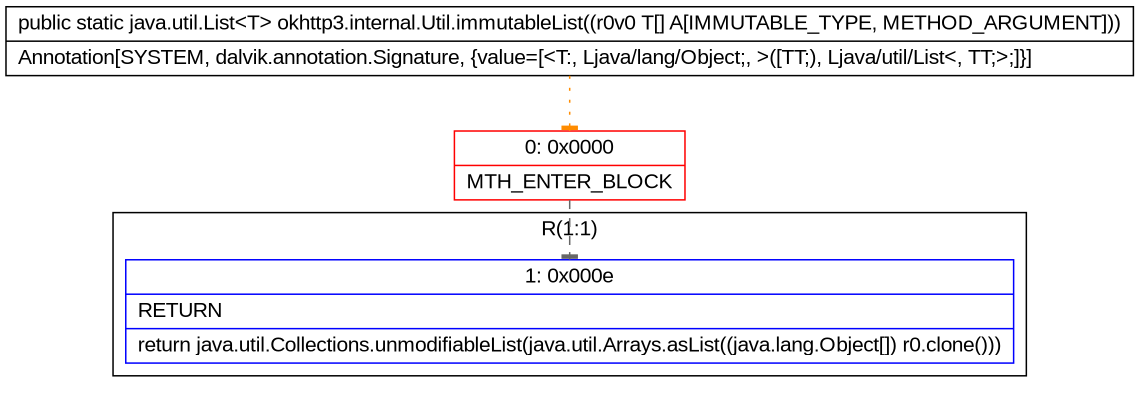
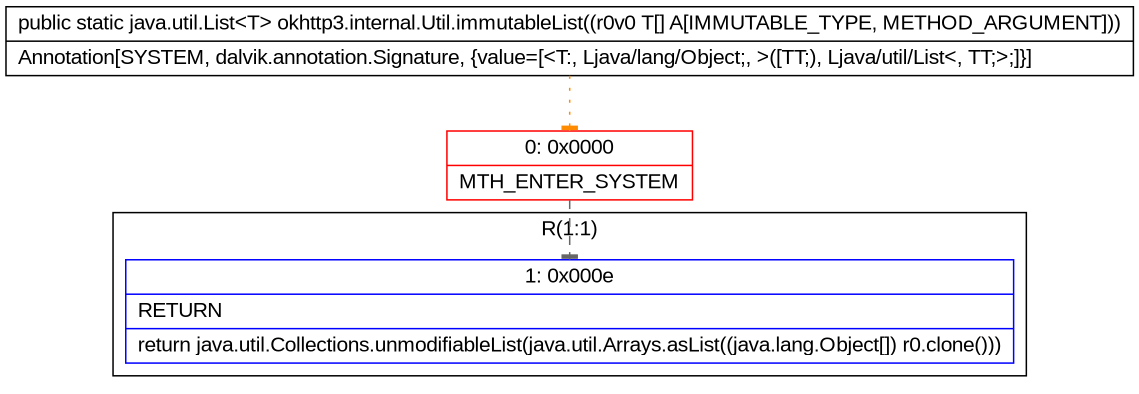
(570, 182) -> (570, 182)
